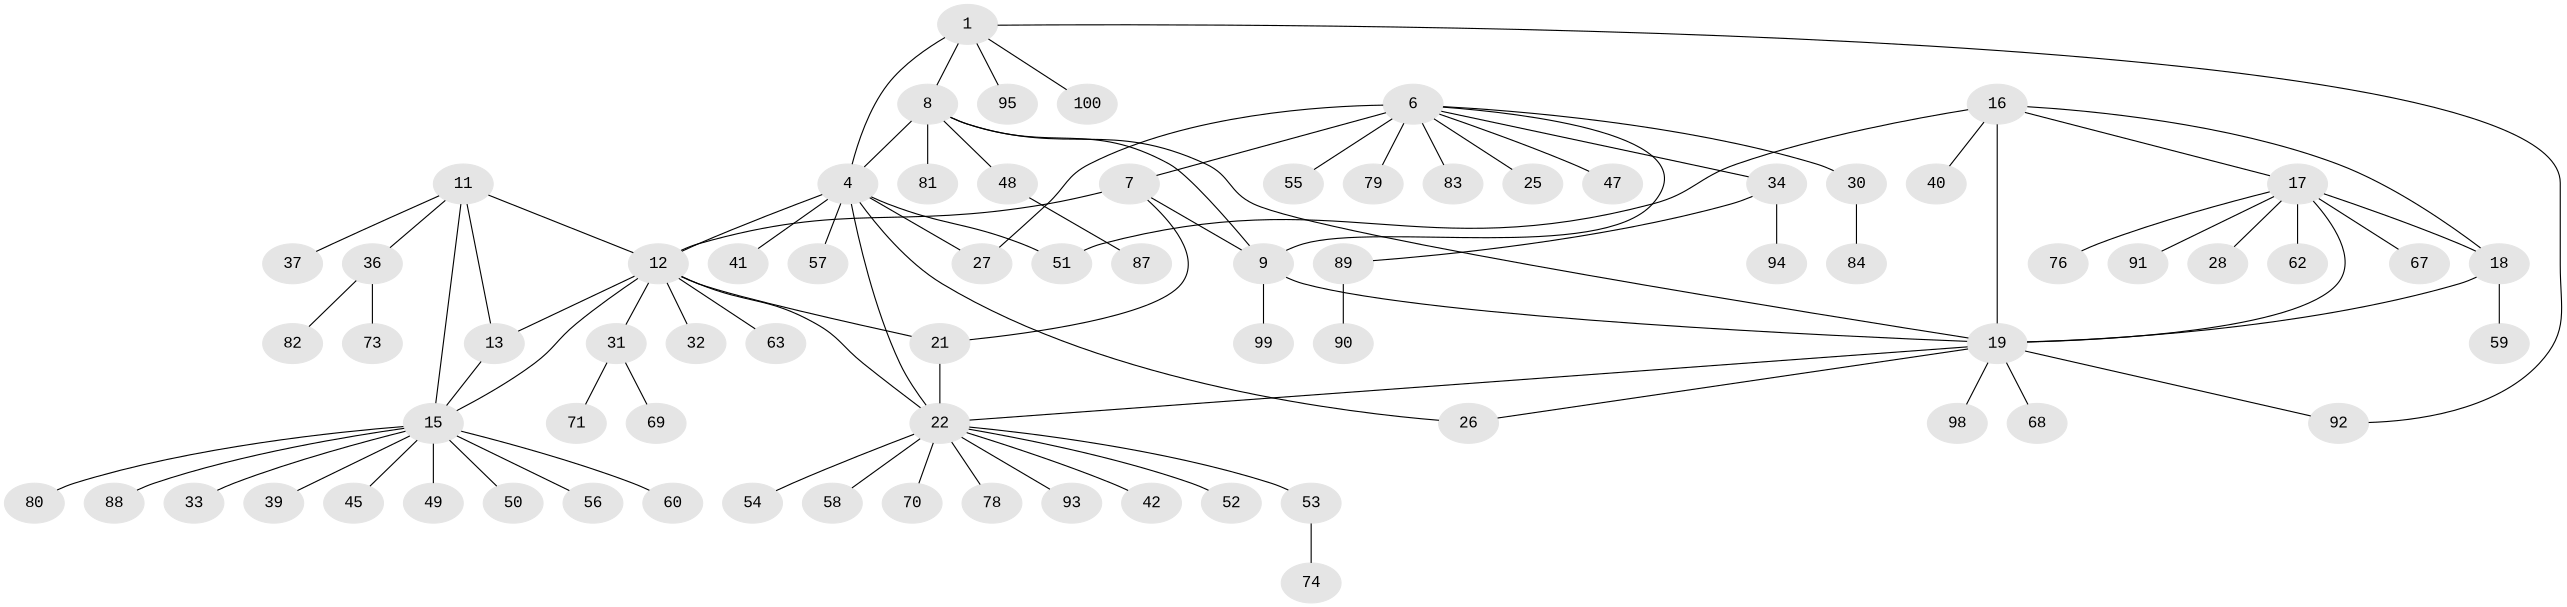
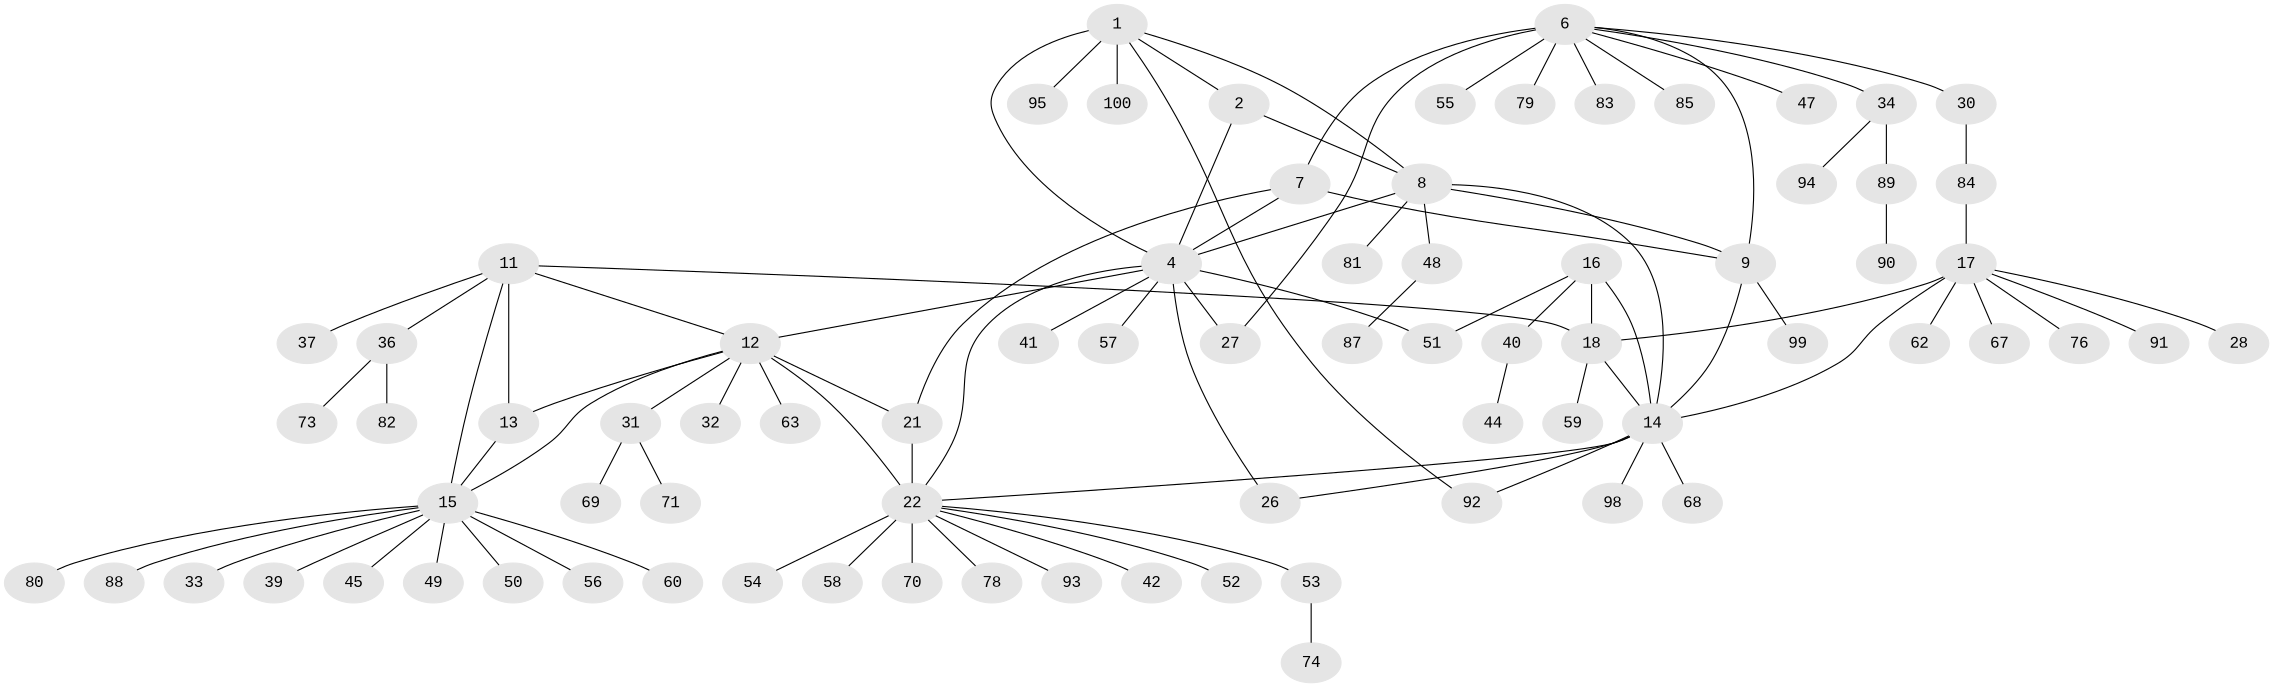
none -> (1239, 104)
(2147, 144) -> (1966, 224)
(1533, 184) -> (1685, 104)
(880, 218) -> (1236, 224)
none -> (1107, 289)
(1997, 344) -> (1653, 423)
none -> (1493, 423)
